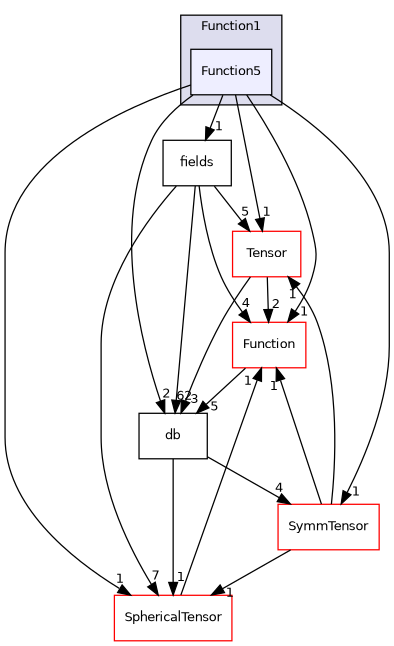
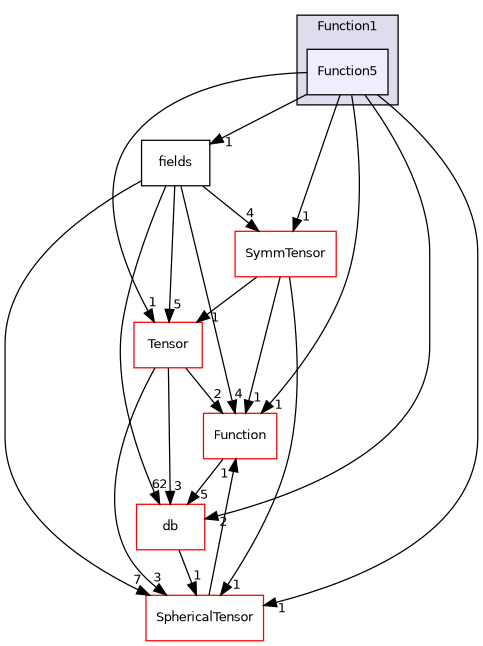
(173, 436) -> (171, 527)
(243, 477) -> (226, 205)
none -> (116, 481)
